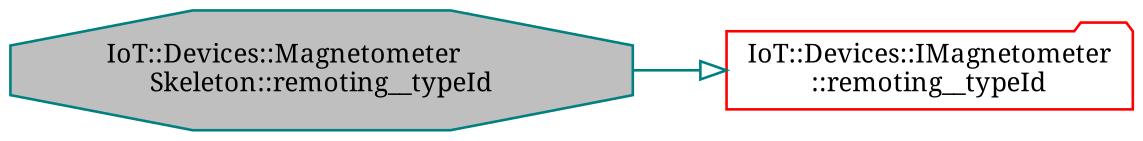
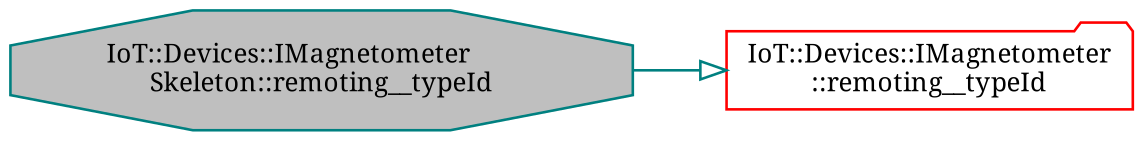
(322, 70) -> (322, 70)
